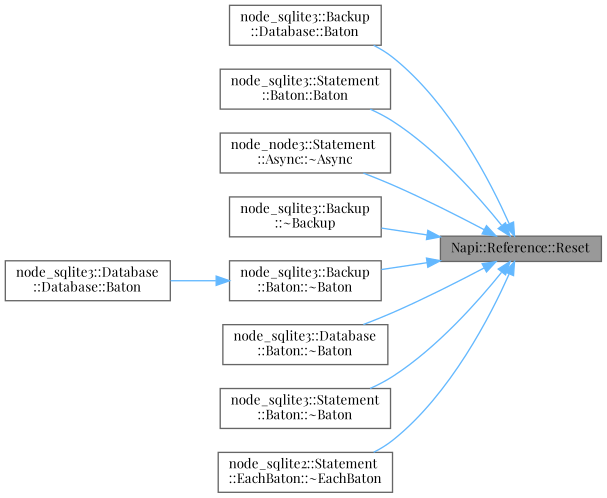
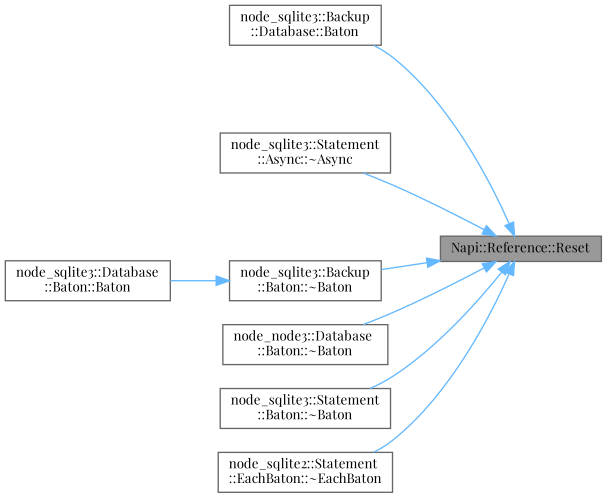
(305, 89) -> none
(305, 153) -> (305, 153)
(305, 217) -> none
(88, 281) -> (88, 281)
(305, 345) -> (305, 345)
